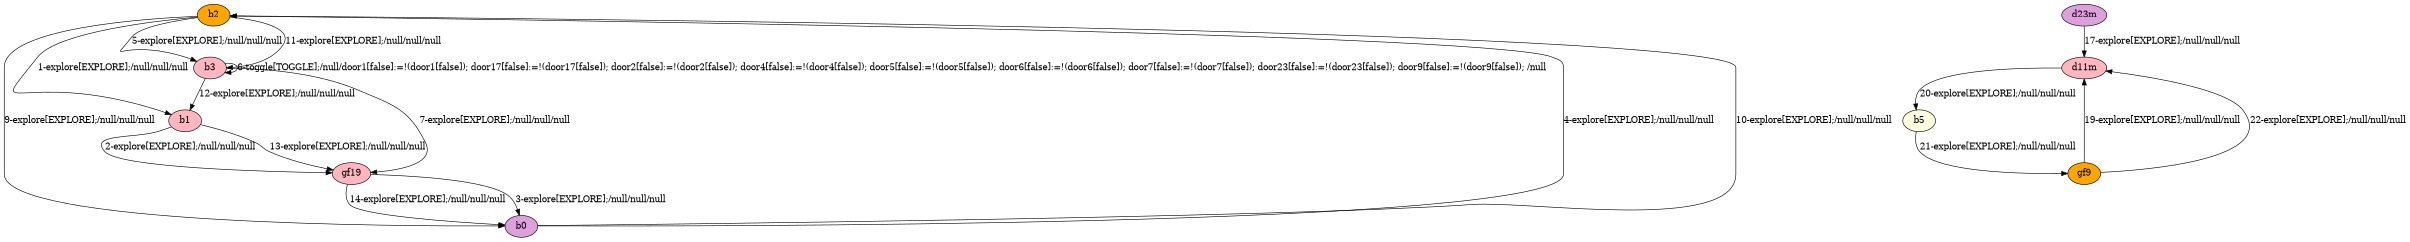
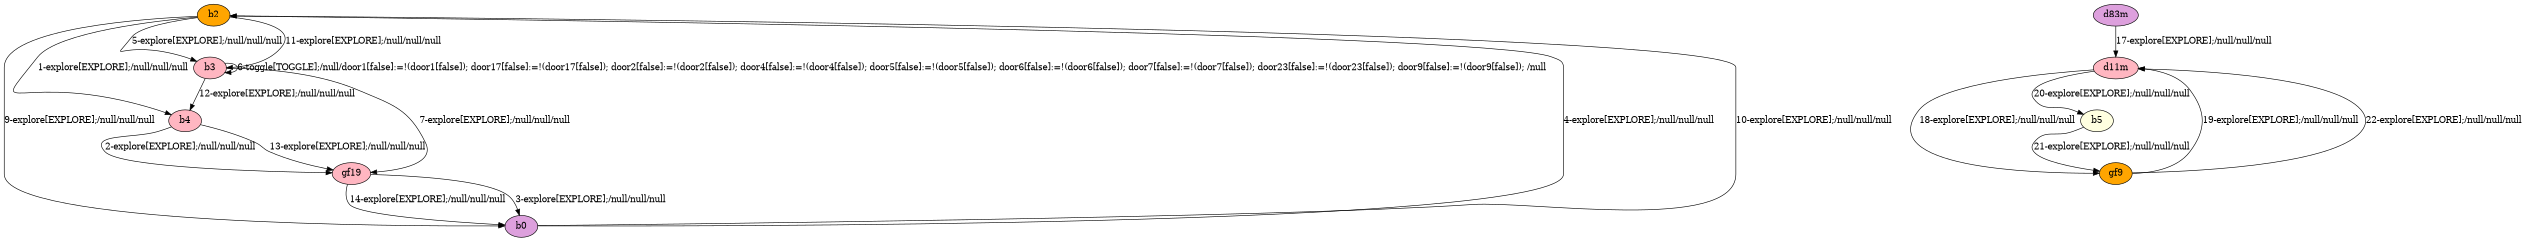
(2084, 15) -> (2116, 15)
(185, 121) -> (185, 121)
none -> (1912, 126)
